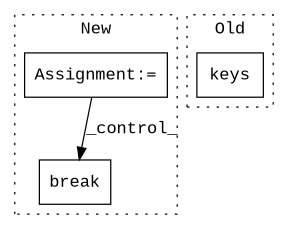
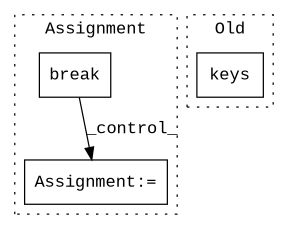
(96, 29) -> (96, 29)
(87, 122) -> (84, 122)
